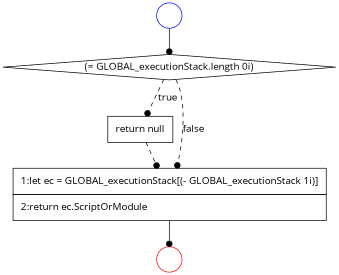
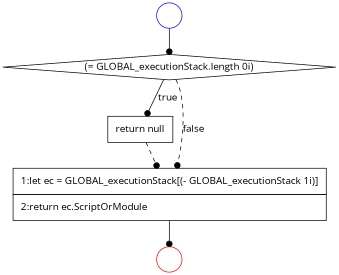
(156, 95) -> (156, 95)
